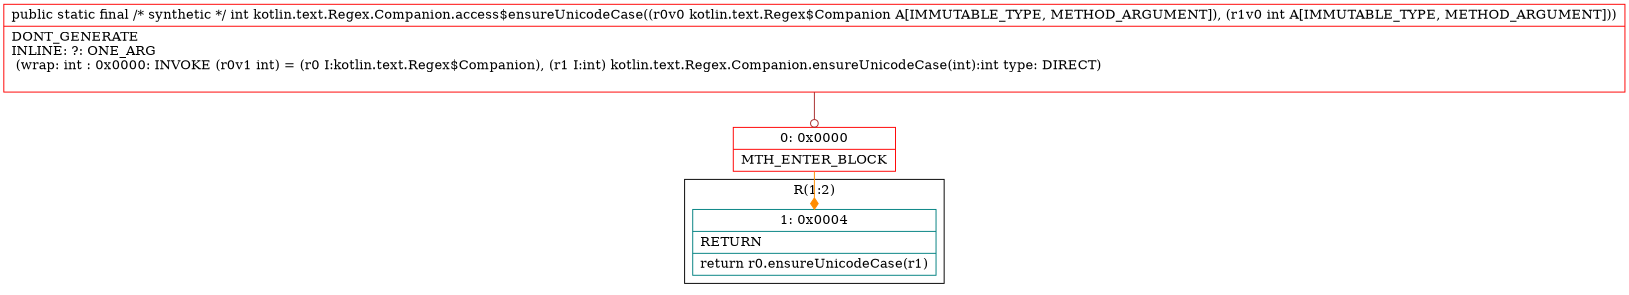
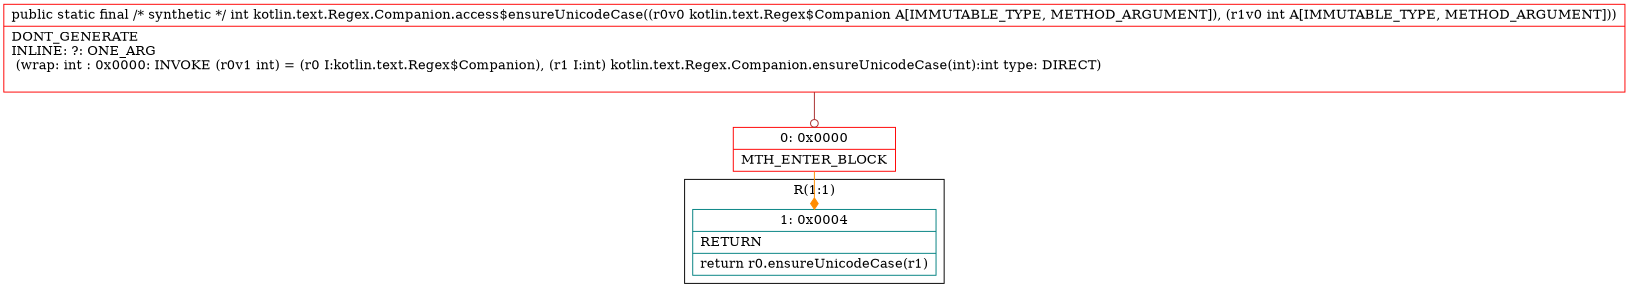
(814, 190) -> (814, 190)
